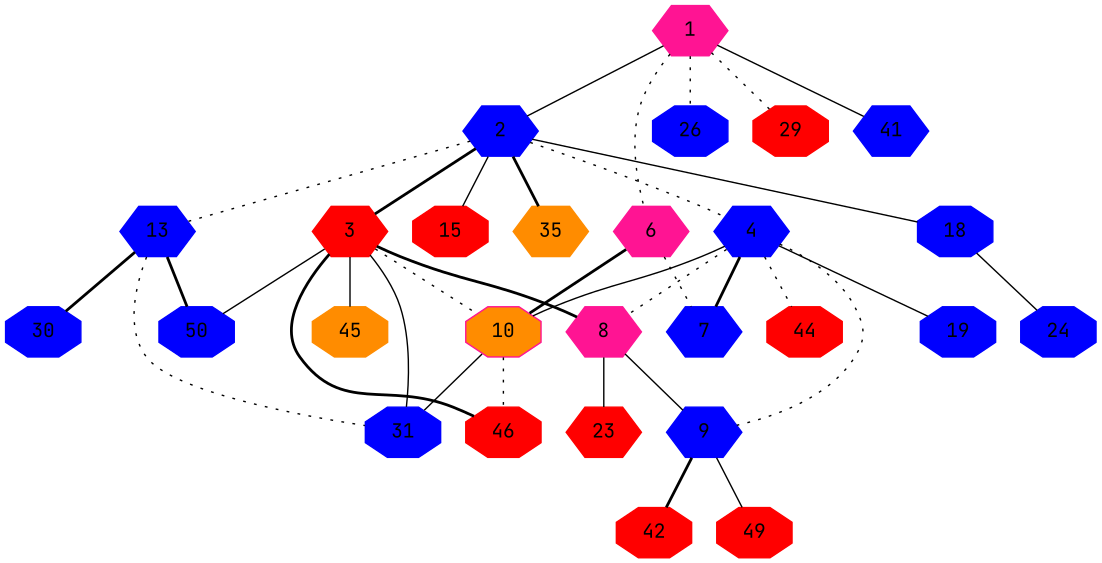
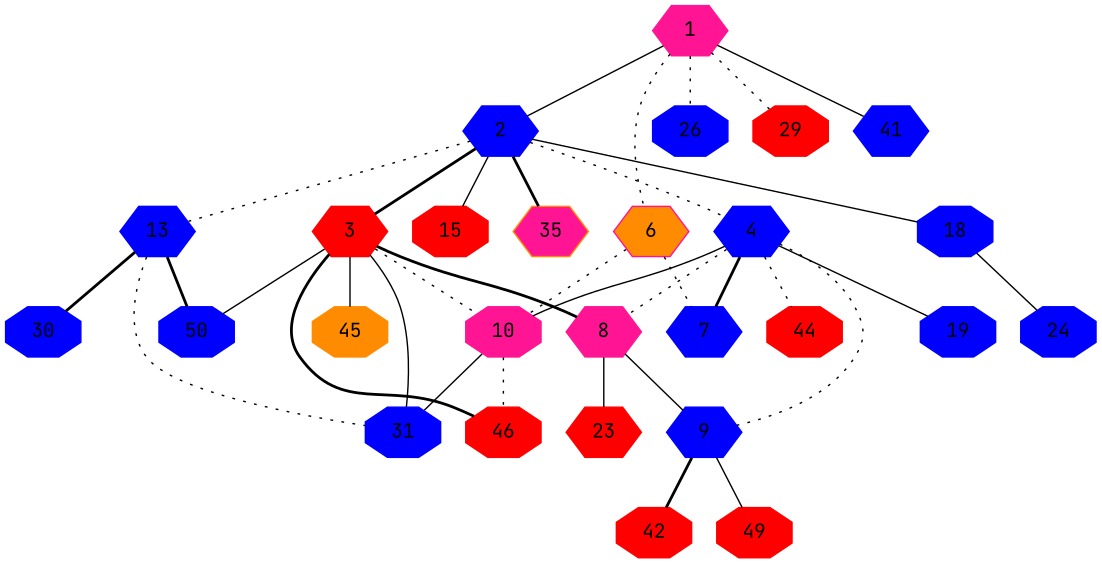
(551, 231) -> (551, 231)
(651, 231) -> (651, 231)
(578, 281) -> (578, 281)
(503, 332) -> (503, 332)
